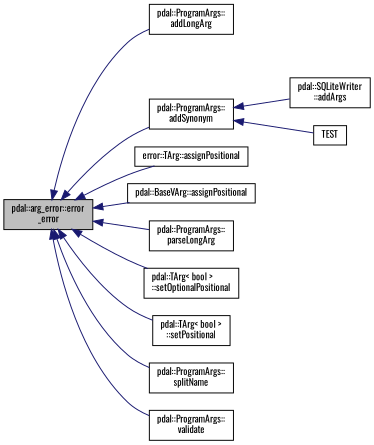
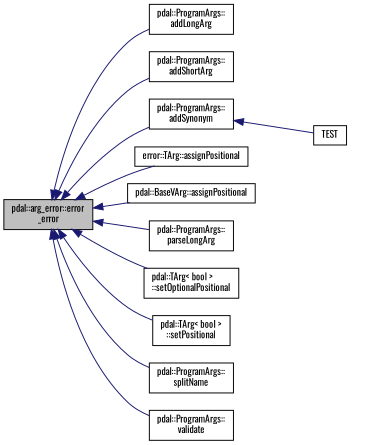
none -> (191, 67)
(330, 93) -> none
